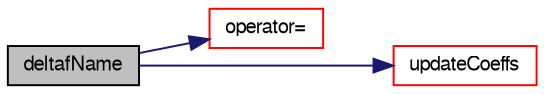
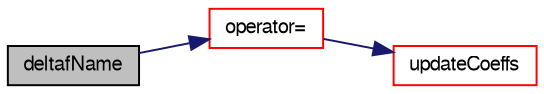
(256, 66) -> (349, 44)
